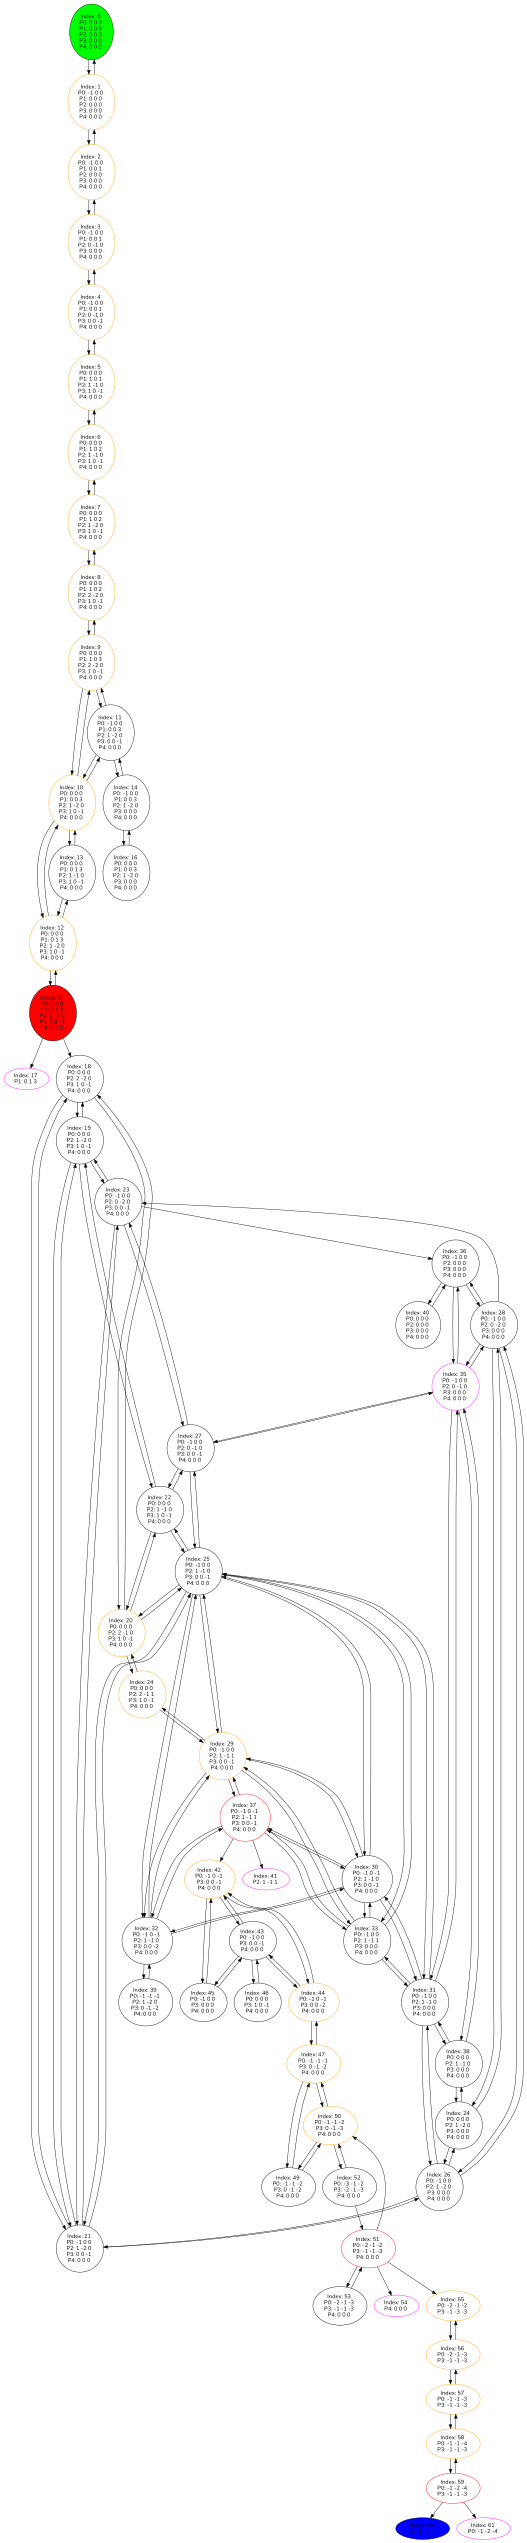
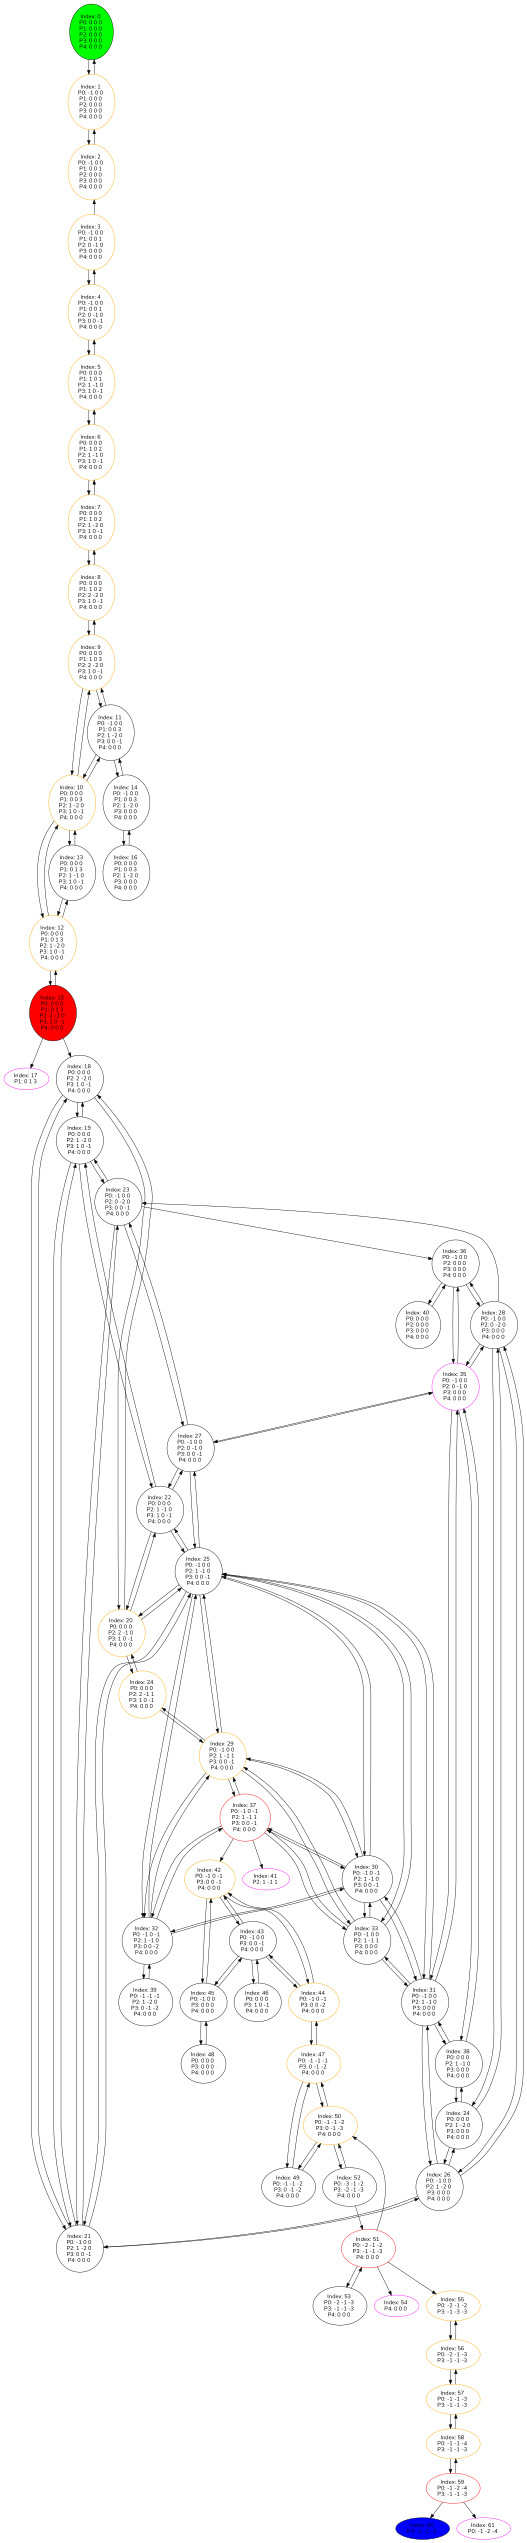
(89, 205) -> none
none -> (204, 2064)
